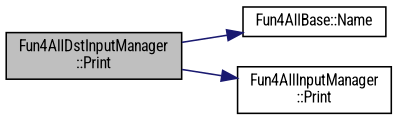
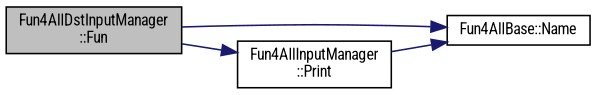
none -> (412, 48)
(94, 56) -> (94, 30)
